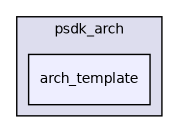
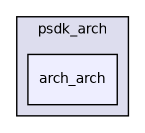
(89, 80) -> (73, 80)
